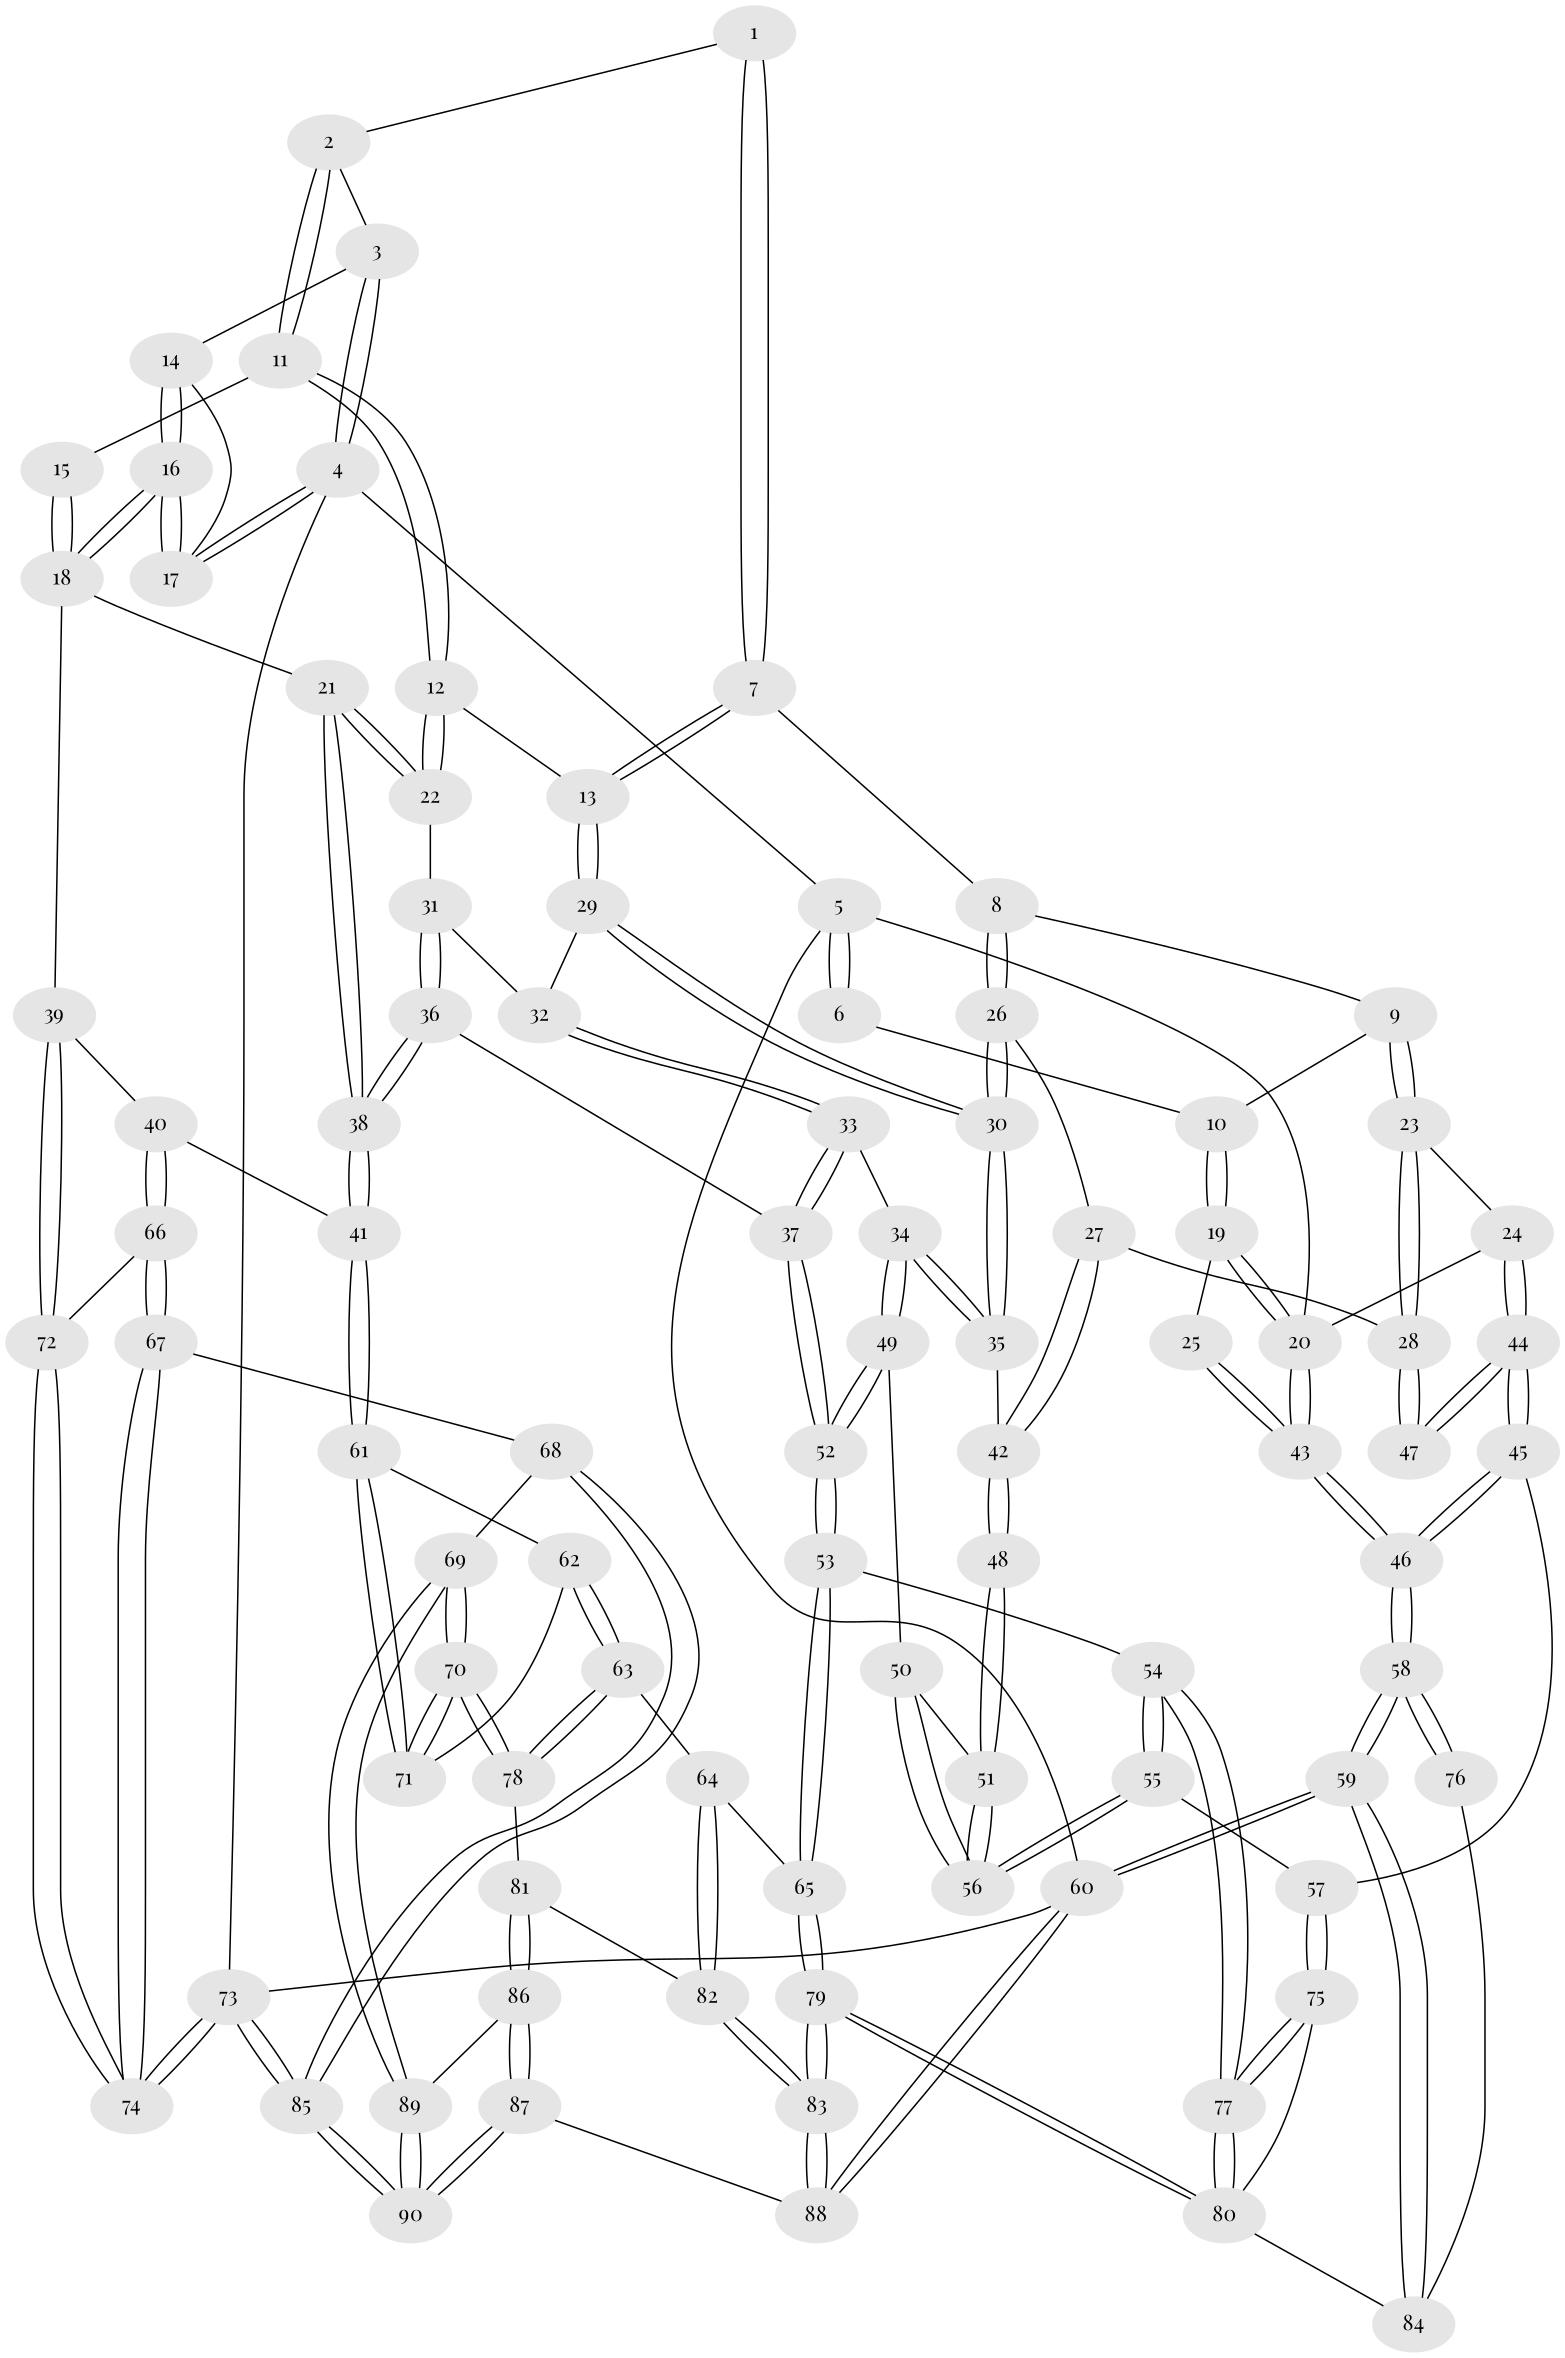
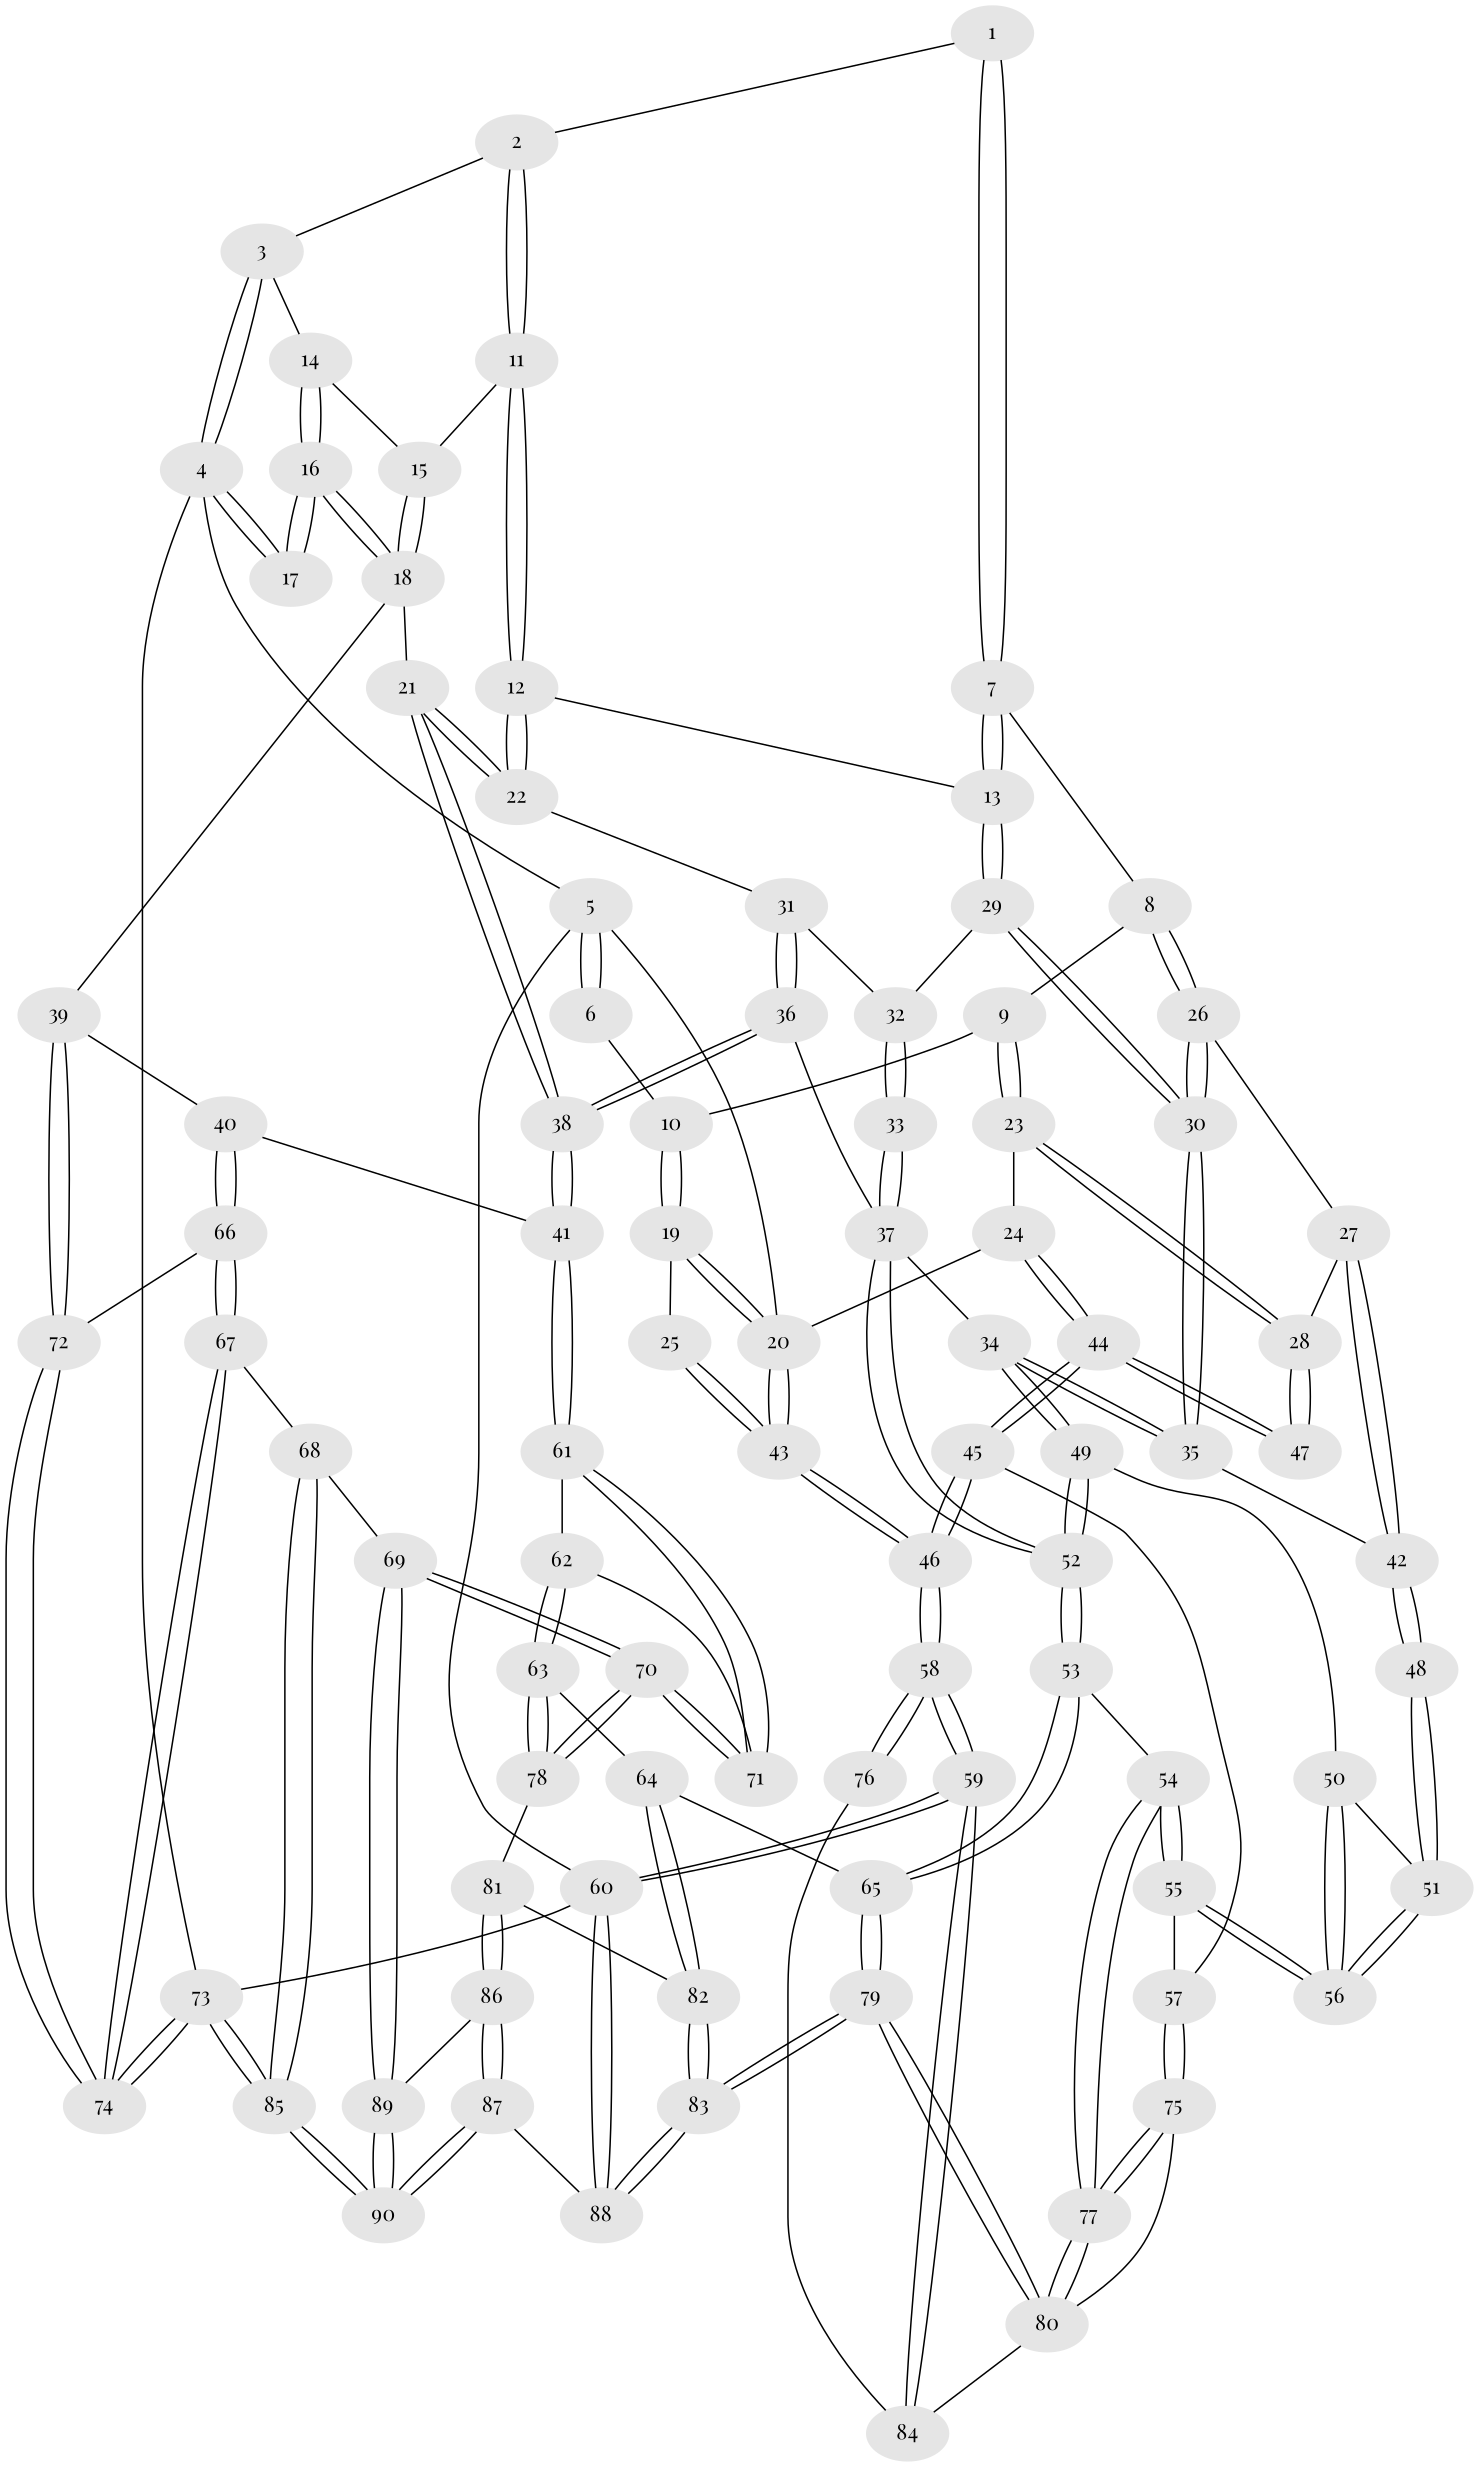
(231, 470) -> (365, 415)
(874, 1179) -> (938, 1288)
